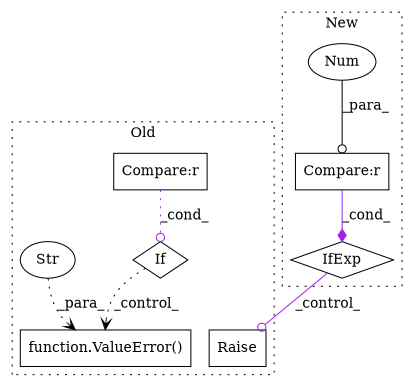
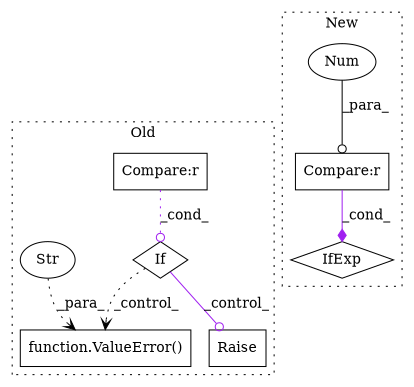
(296, 299) -> (193, 298)
